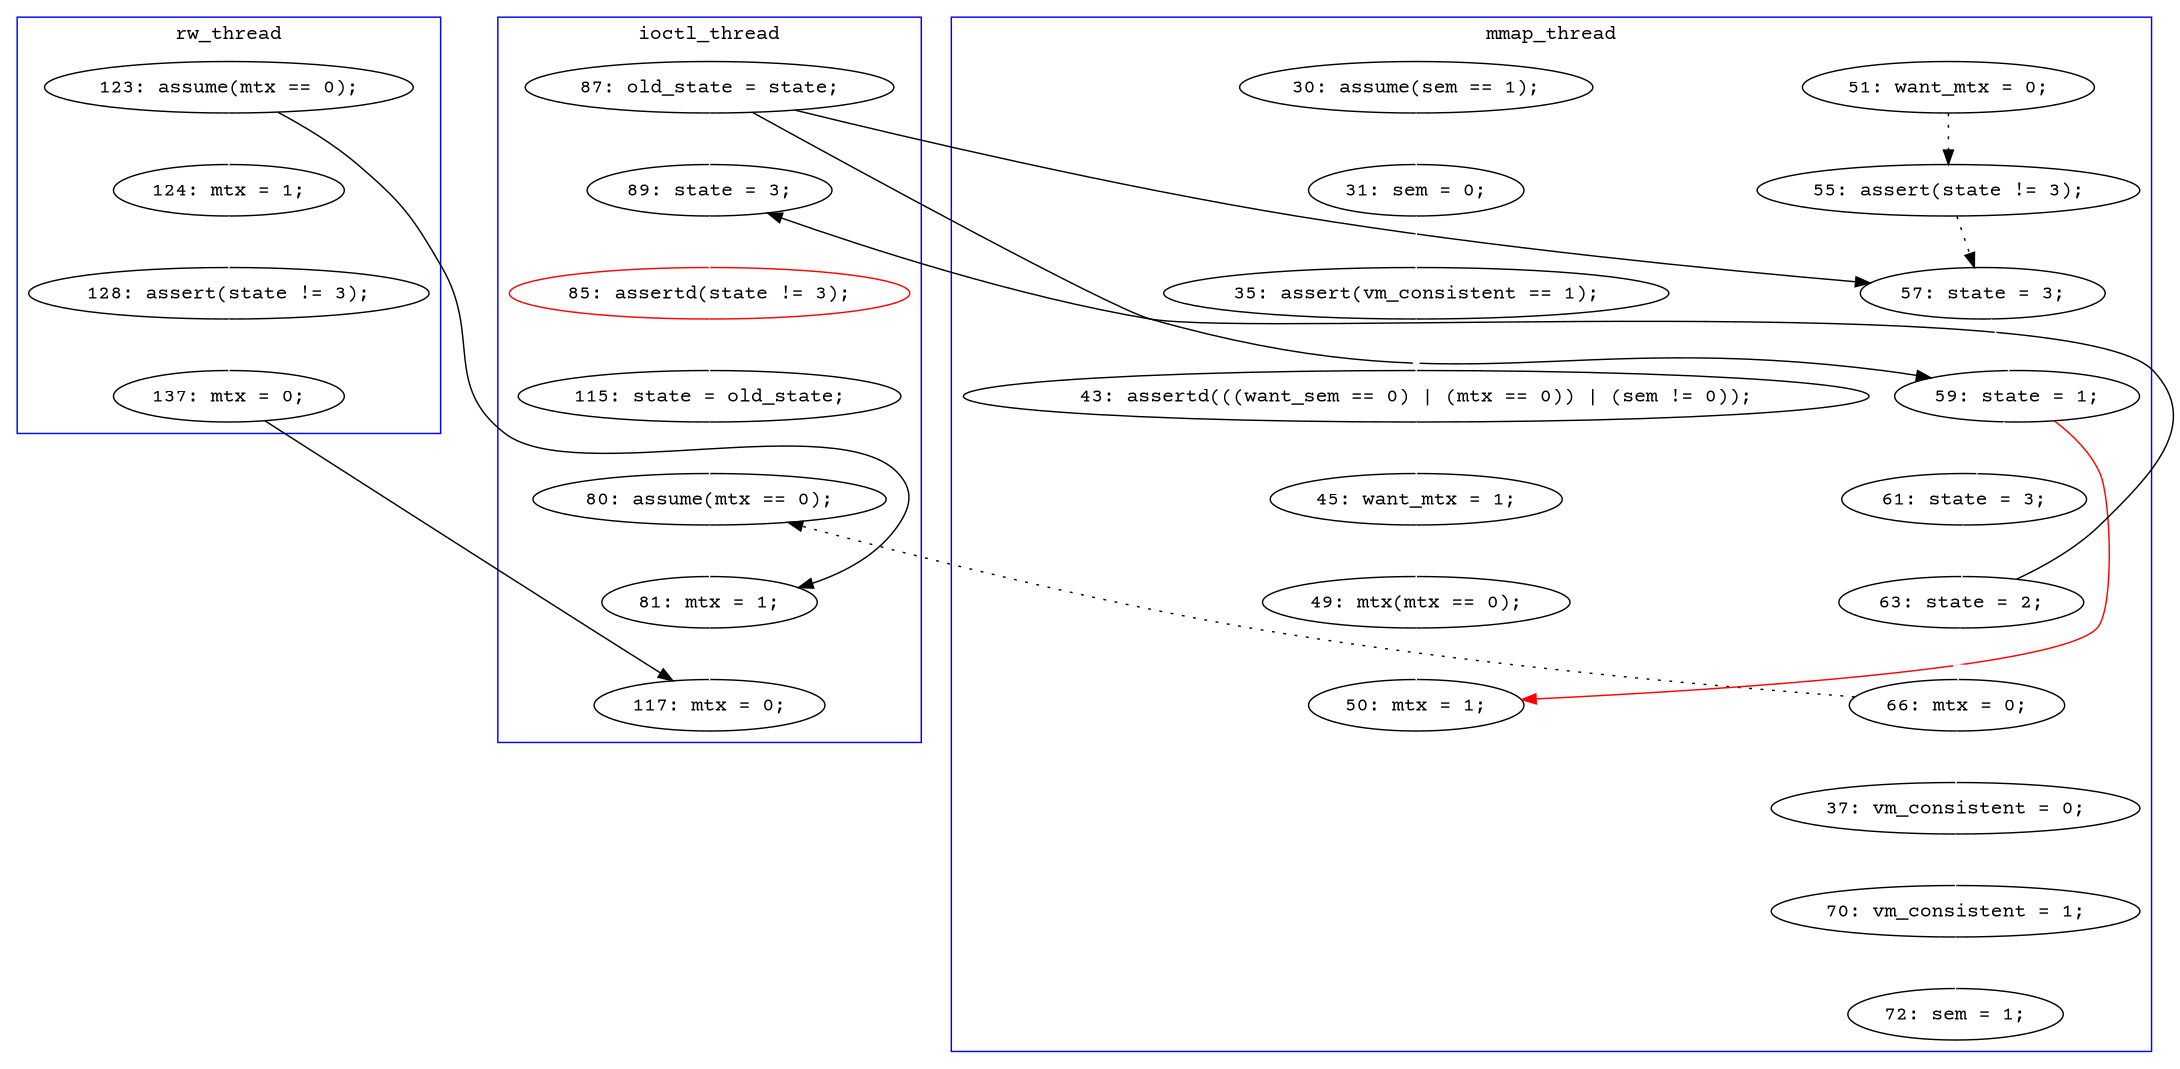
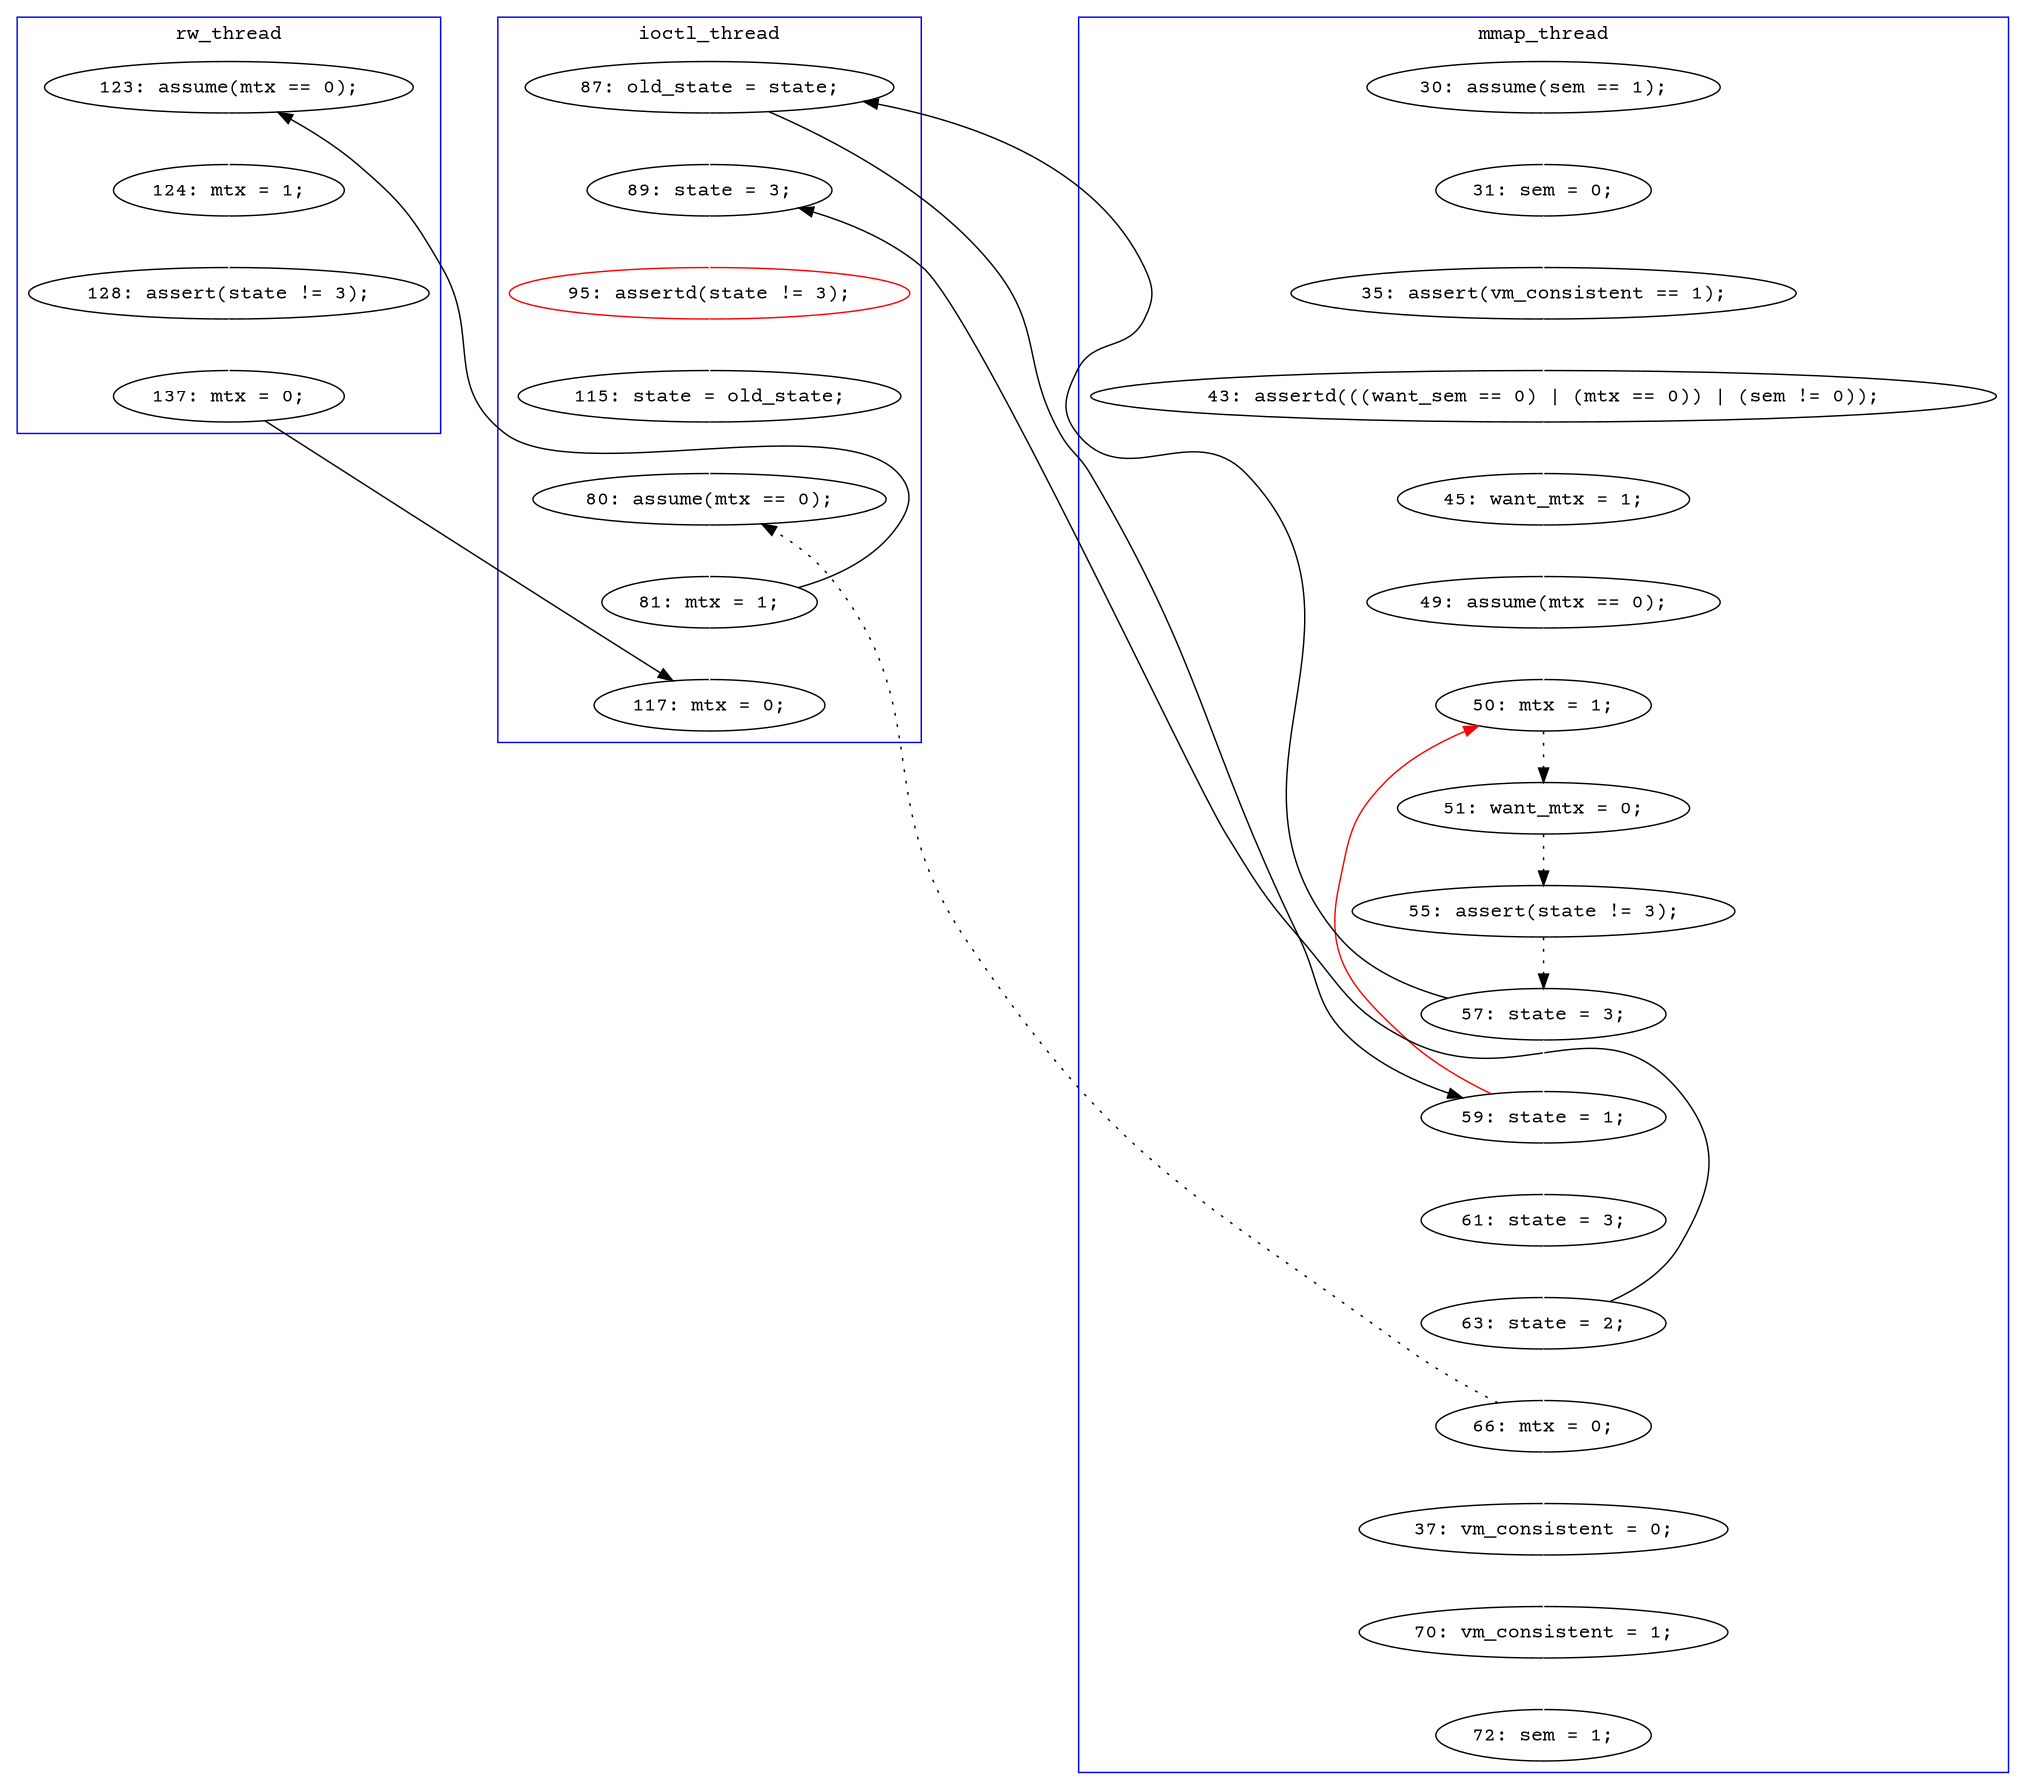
(1321, 220) -> (1203, 452)
(710, 293) -> (710, 293)
(578, 452) -> (593, 453)
(1416, 602) -> (1544, 602)
none -> (1544, 750)
